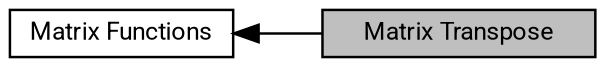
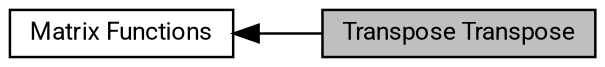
(459, 33) -> (459, 33)
